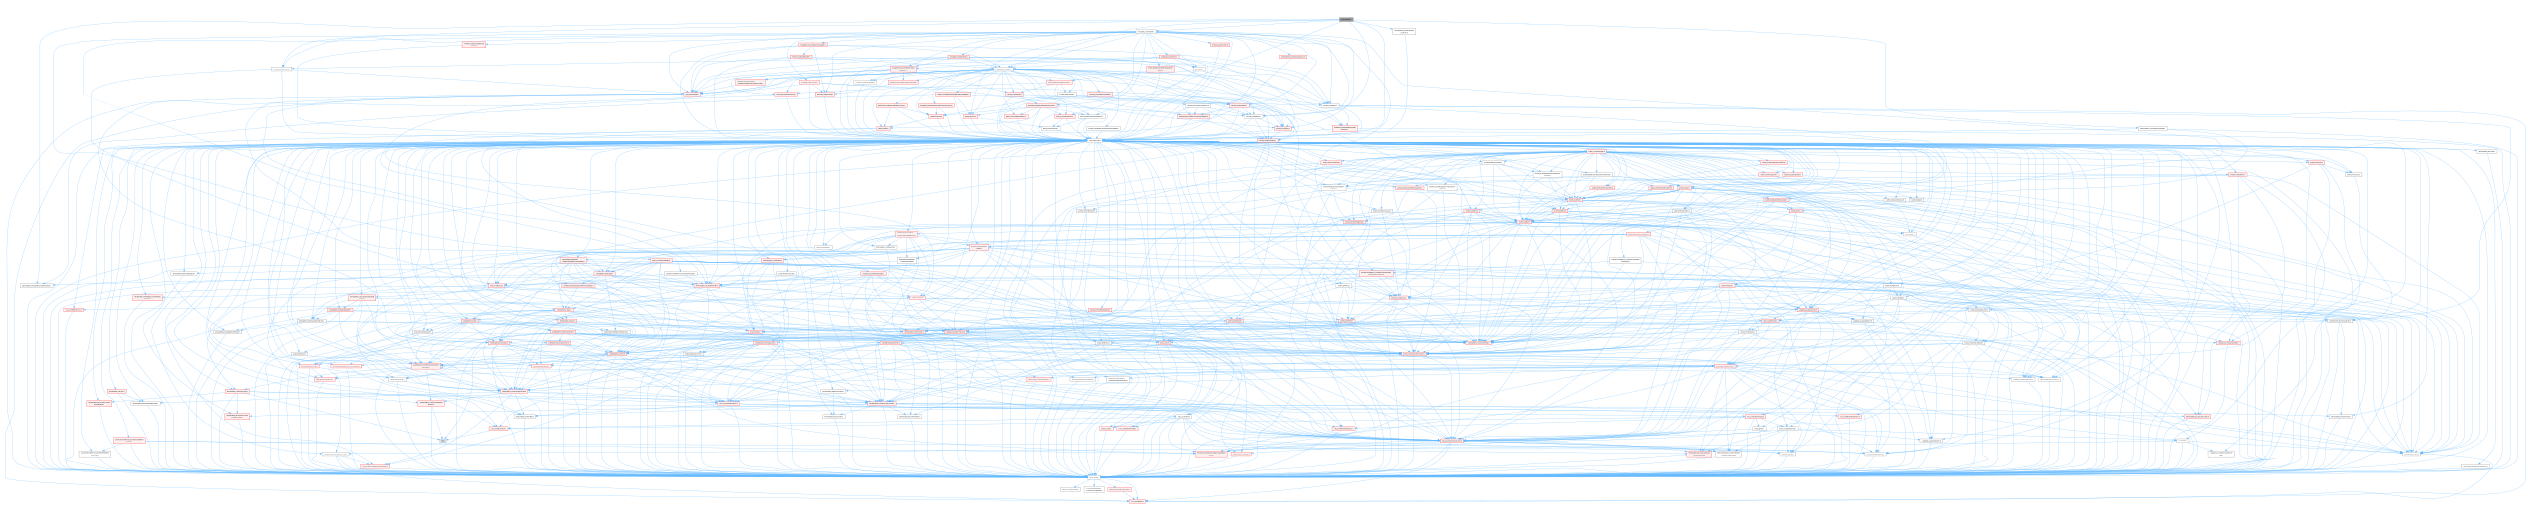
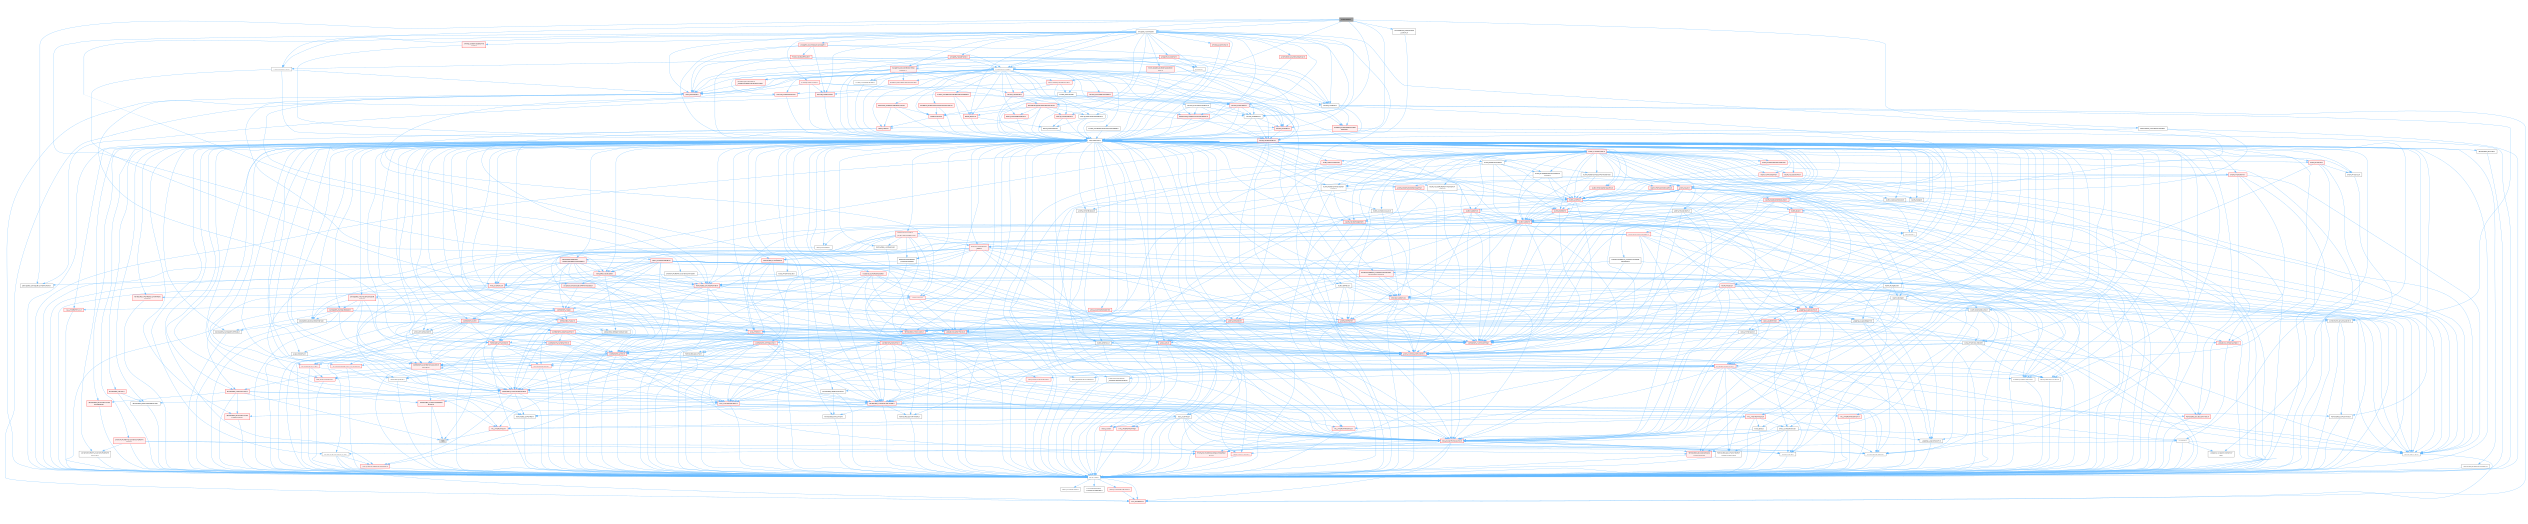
(184, 274) -> none
